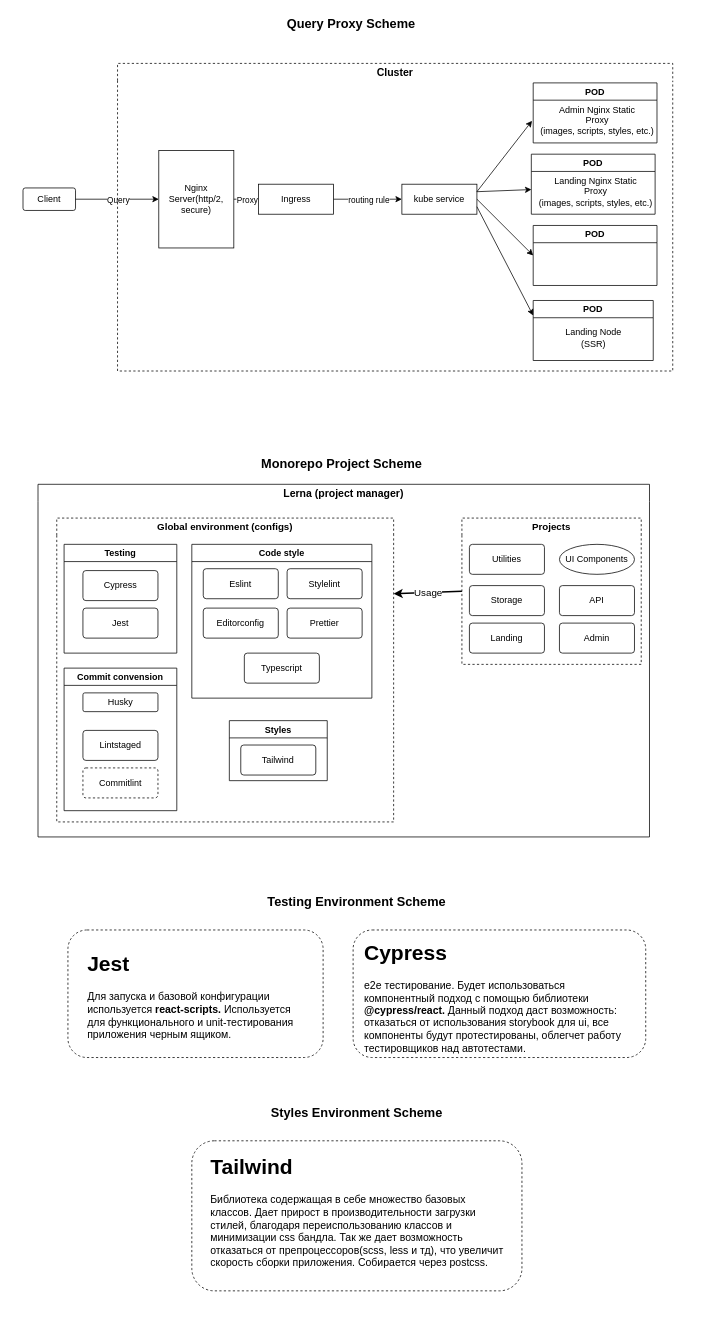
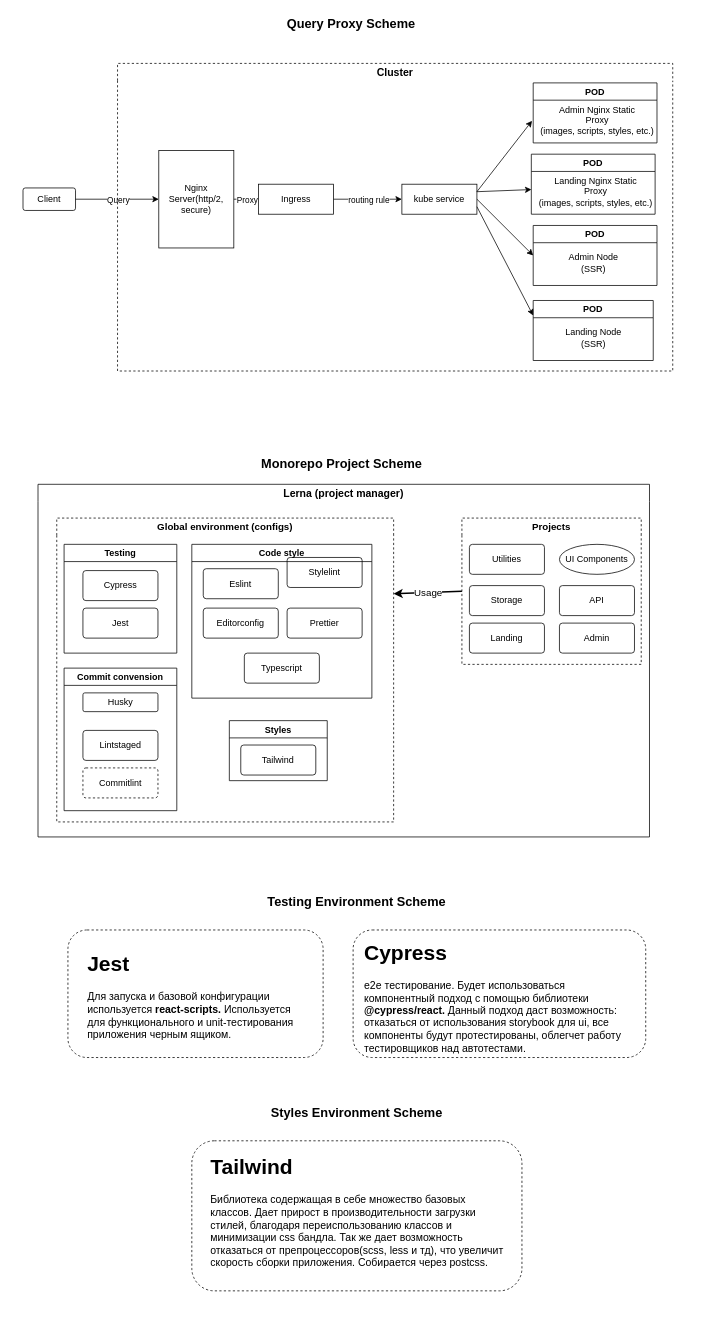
none -> (593, 263)
(324, 584) -> (324, 572)
